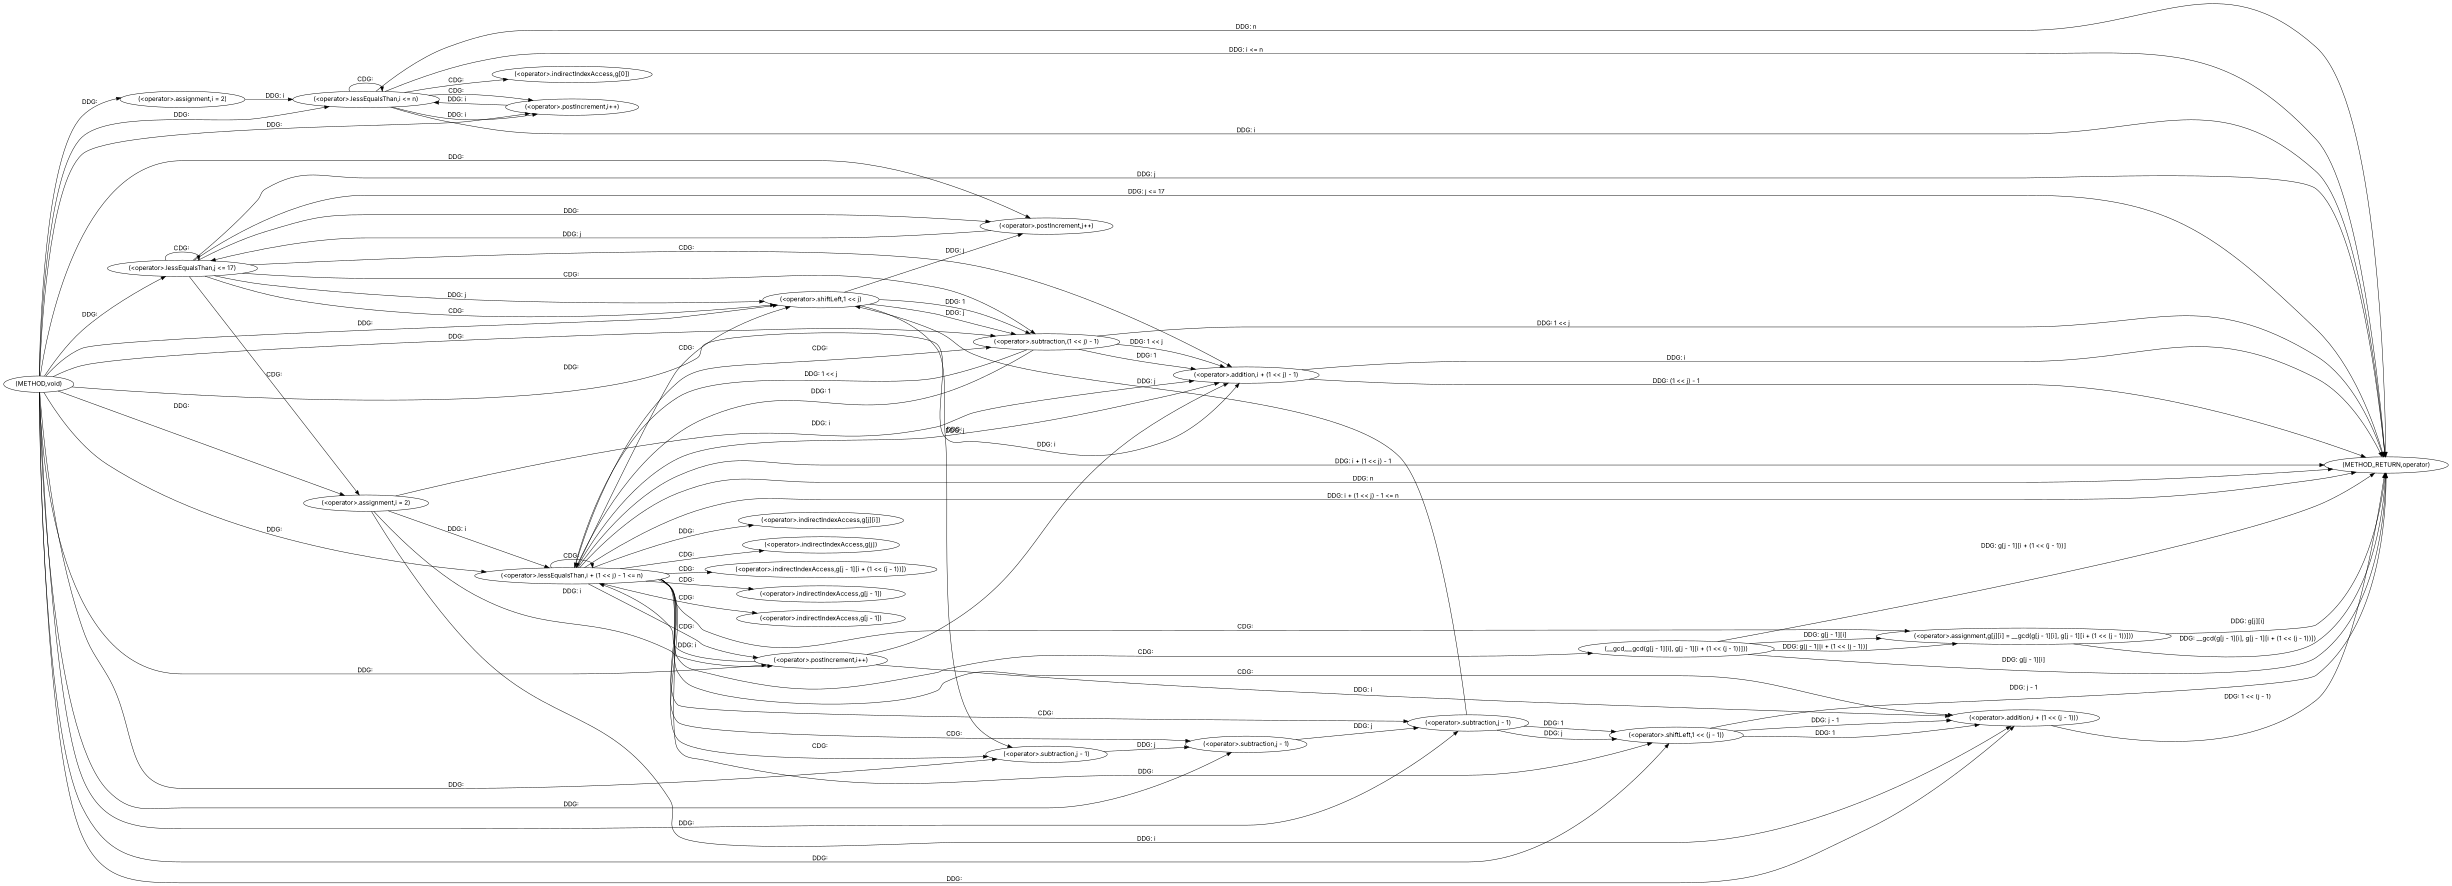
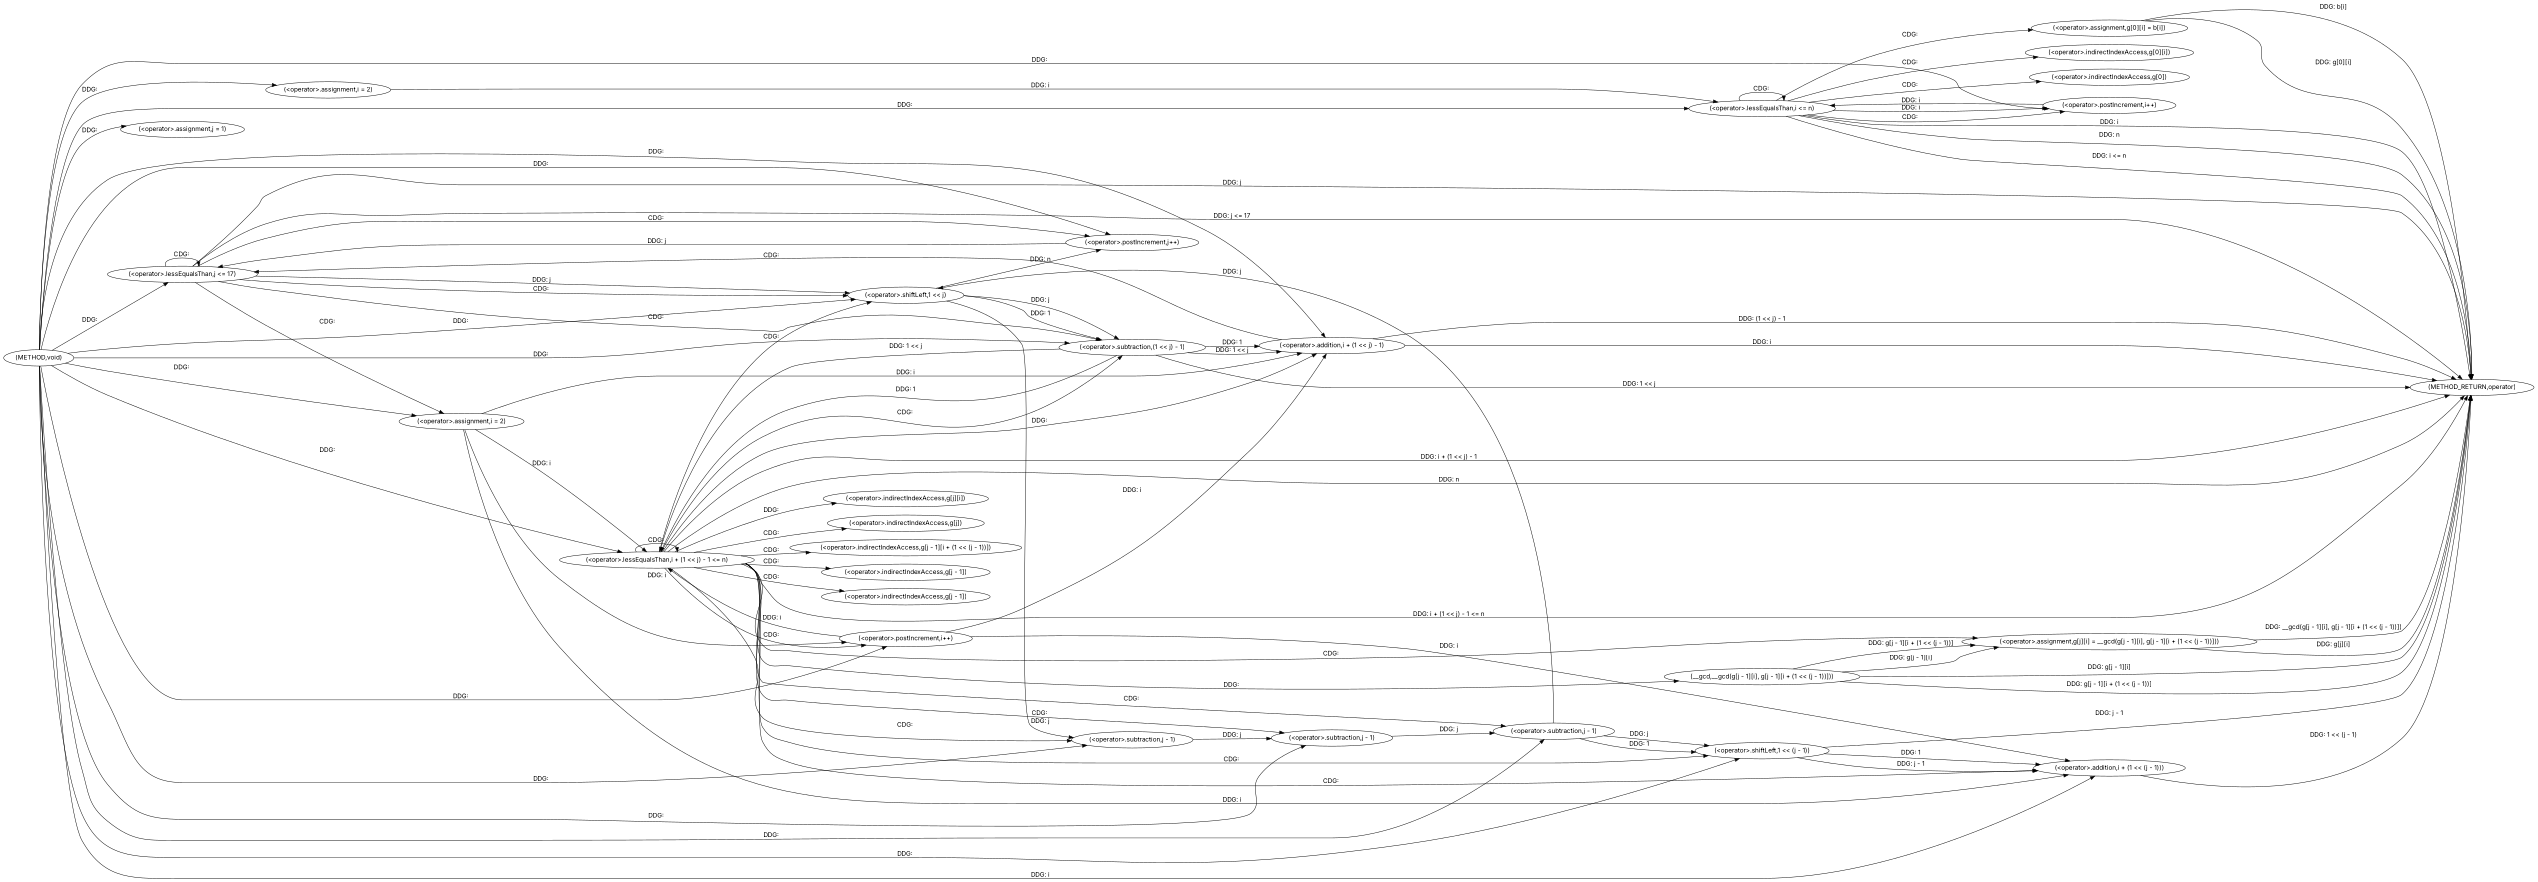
none -> (2109, 28)
none -> (2109, 53)
none -> (182, 129)
(572, 211) -> (657, 218)
(955, 251) -> (1040, 260)
(749, 252) -> (777, 259)
(1146, 652) -> (1232, 685)
(1146, 772) -> (1232, 760)
(955, 879) -> (1040, 875)
